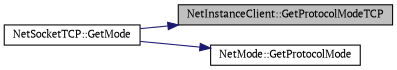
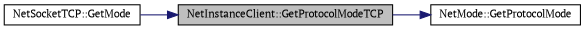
(170, 44) -> (406, 15)
